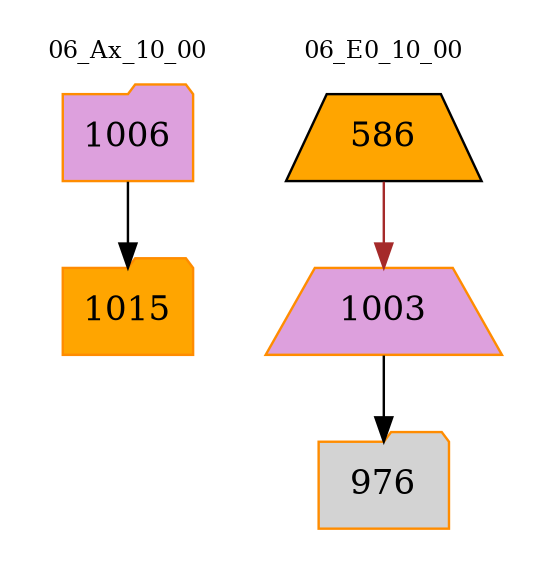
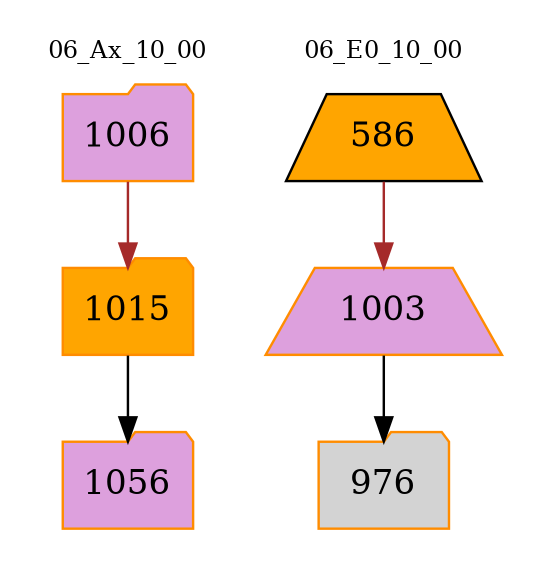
(128, 213) -> (128, 213)
none -> (128, 485)
